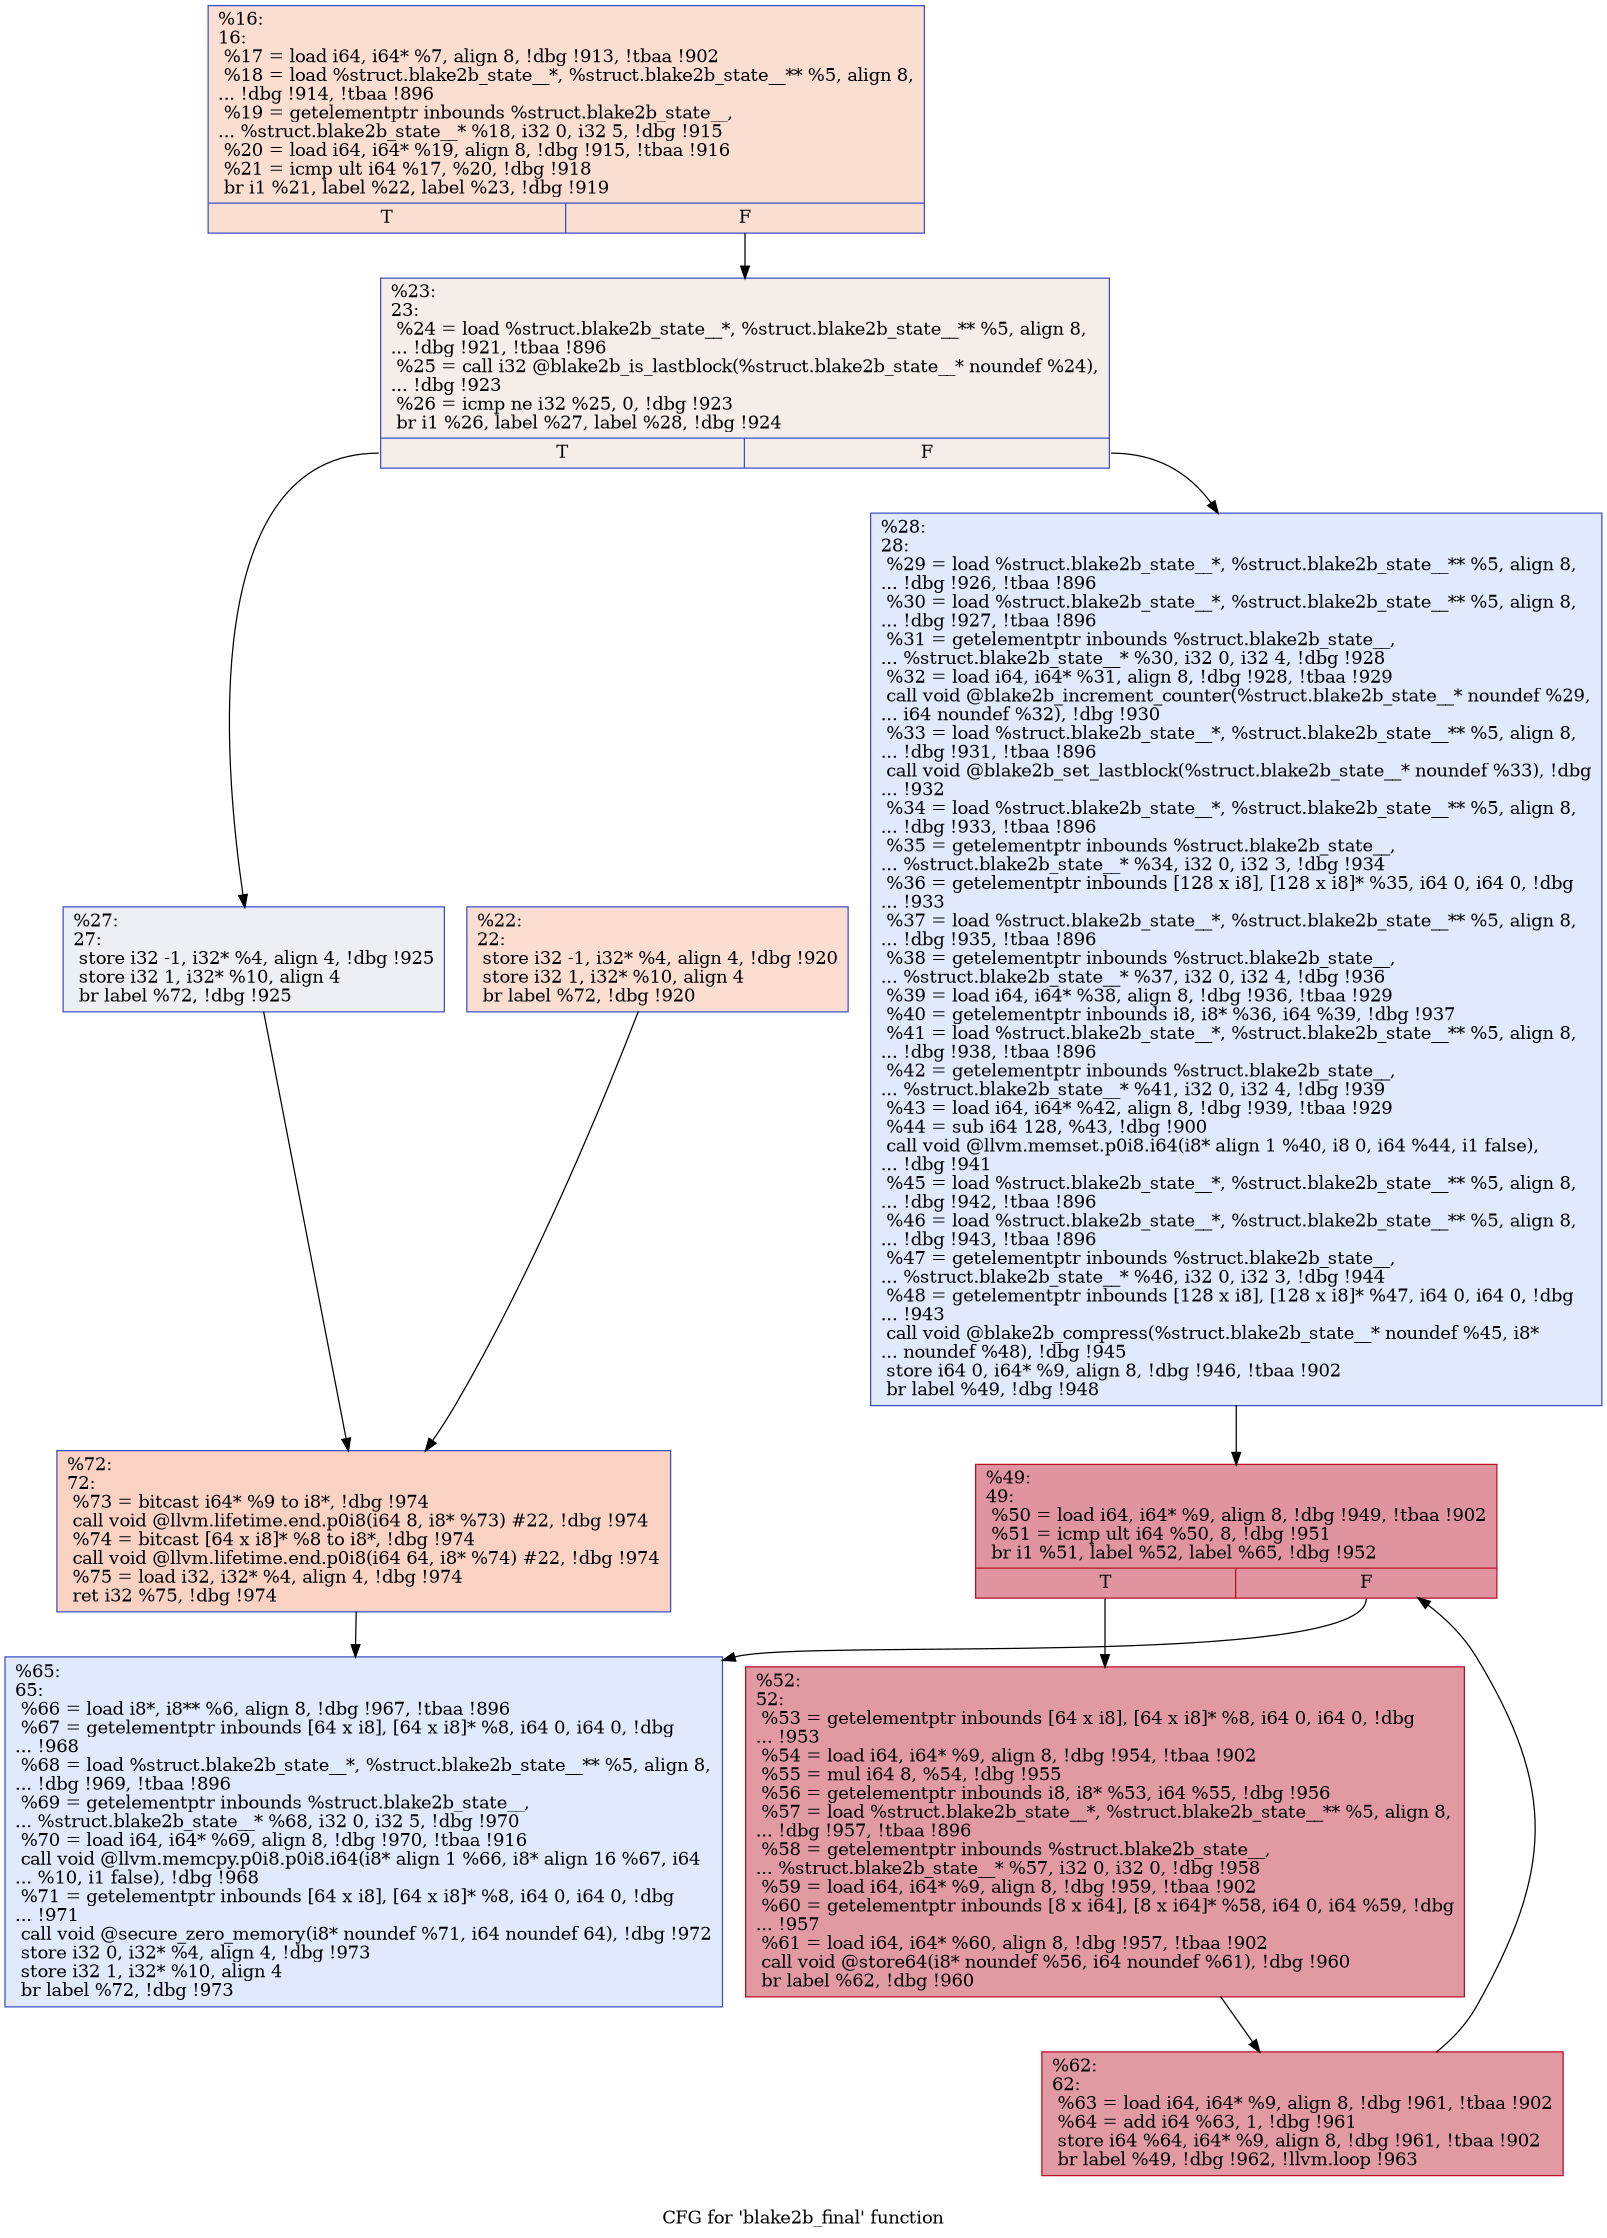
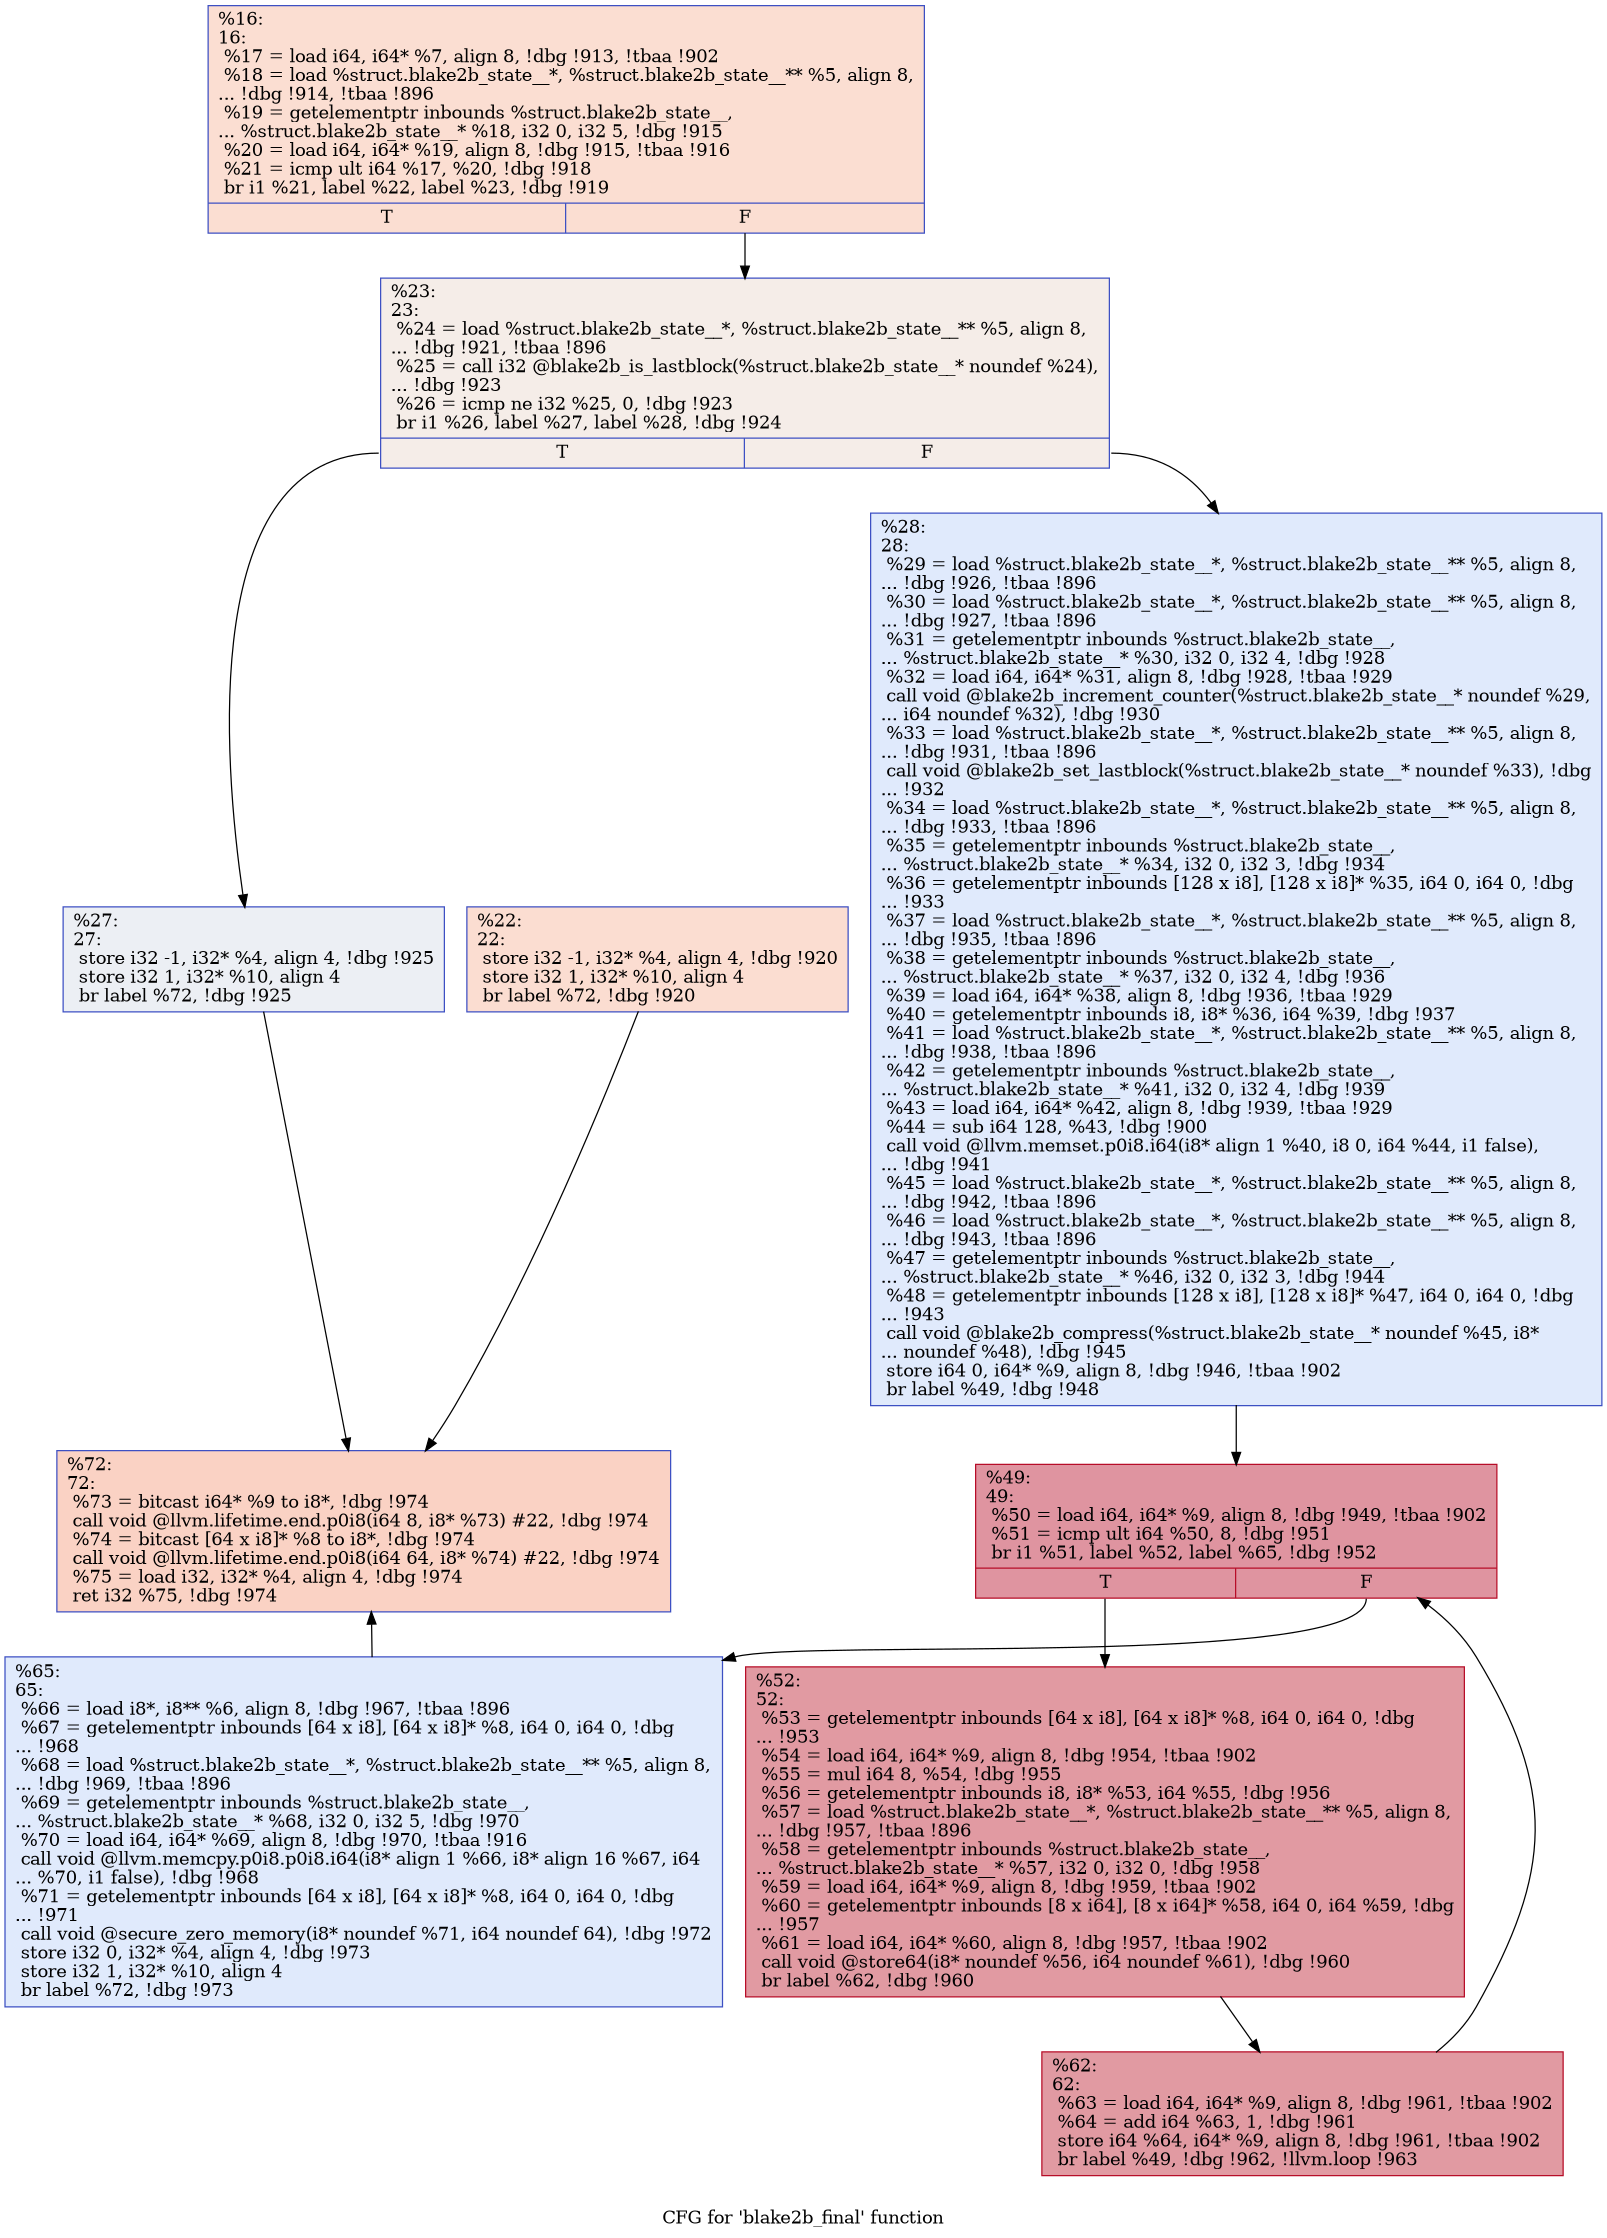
(356, 1628) -> (372, 1641)
(138, 1878) -> (138, 1878)
